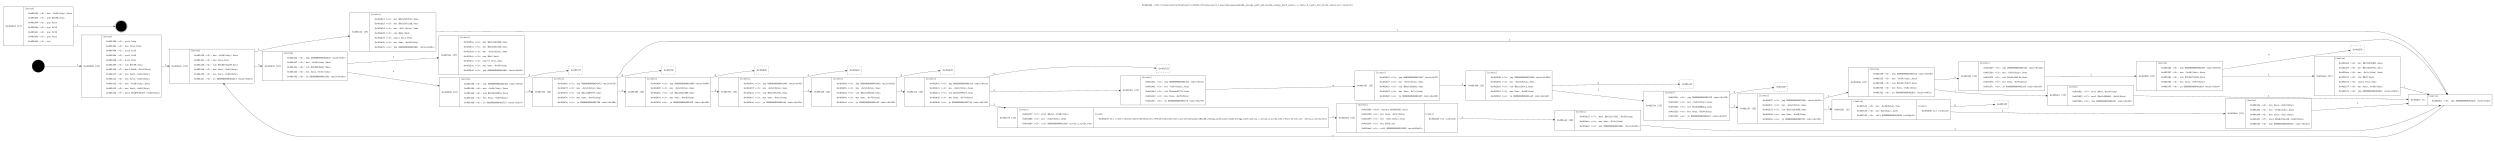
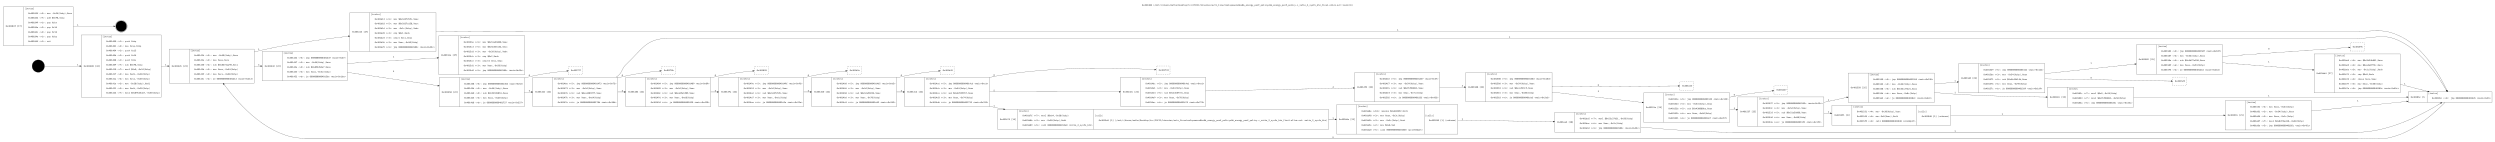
(1972, 106) -> (2108, 80)
